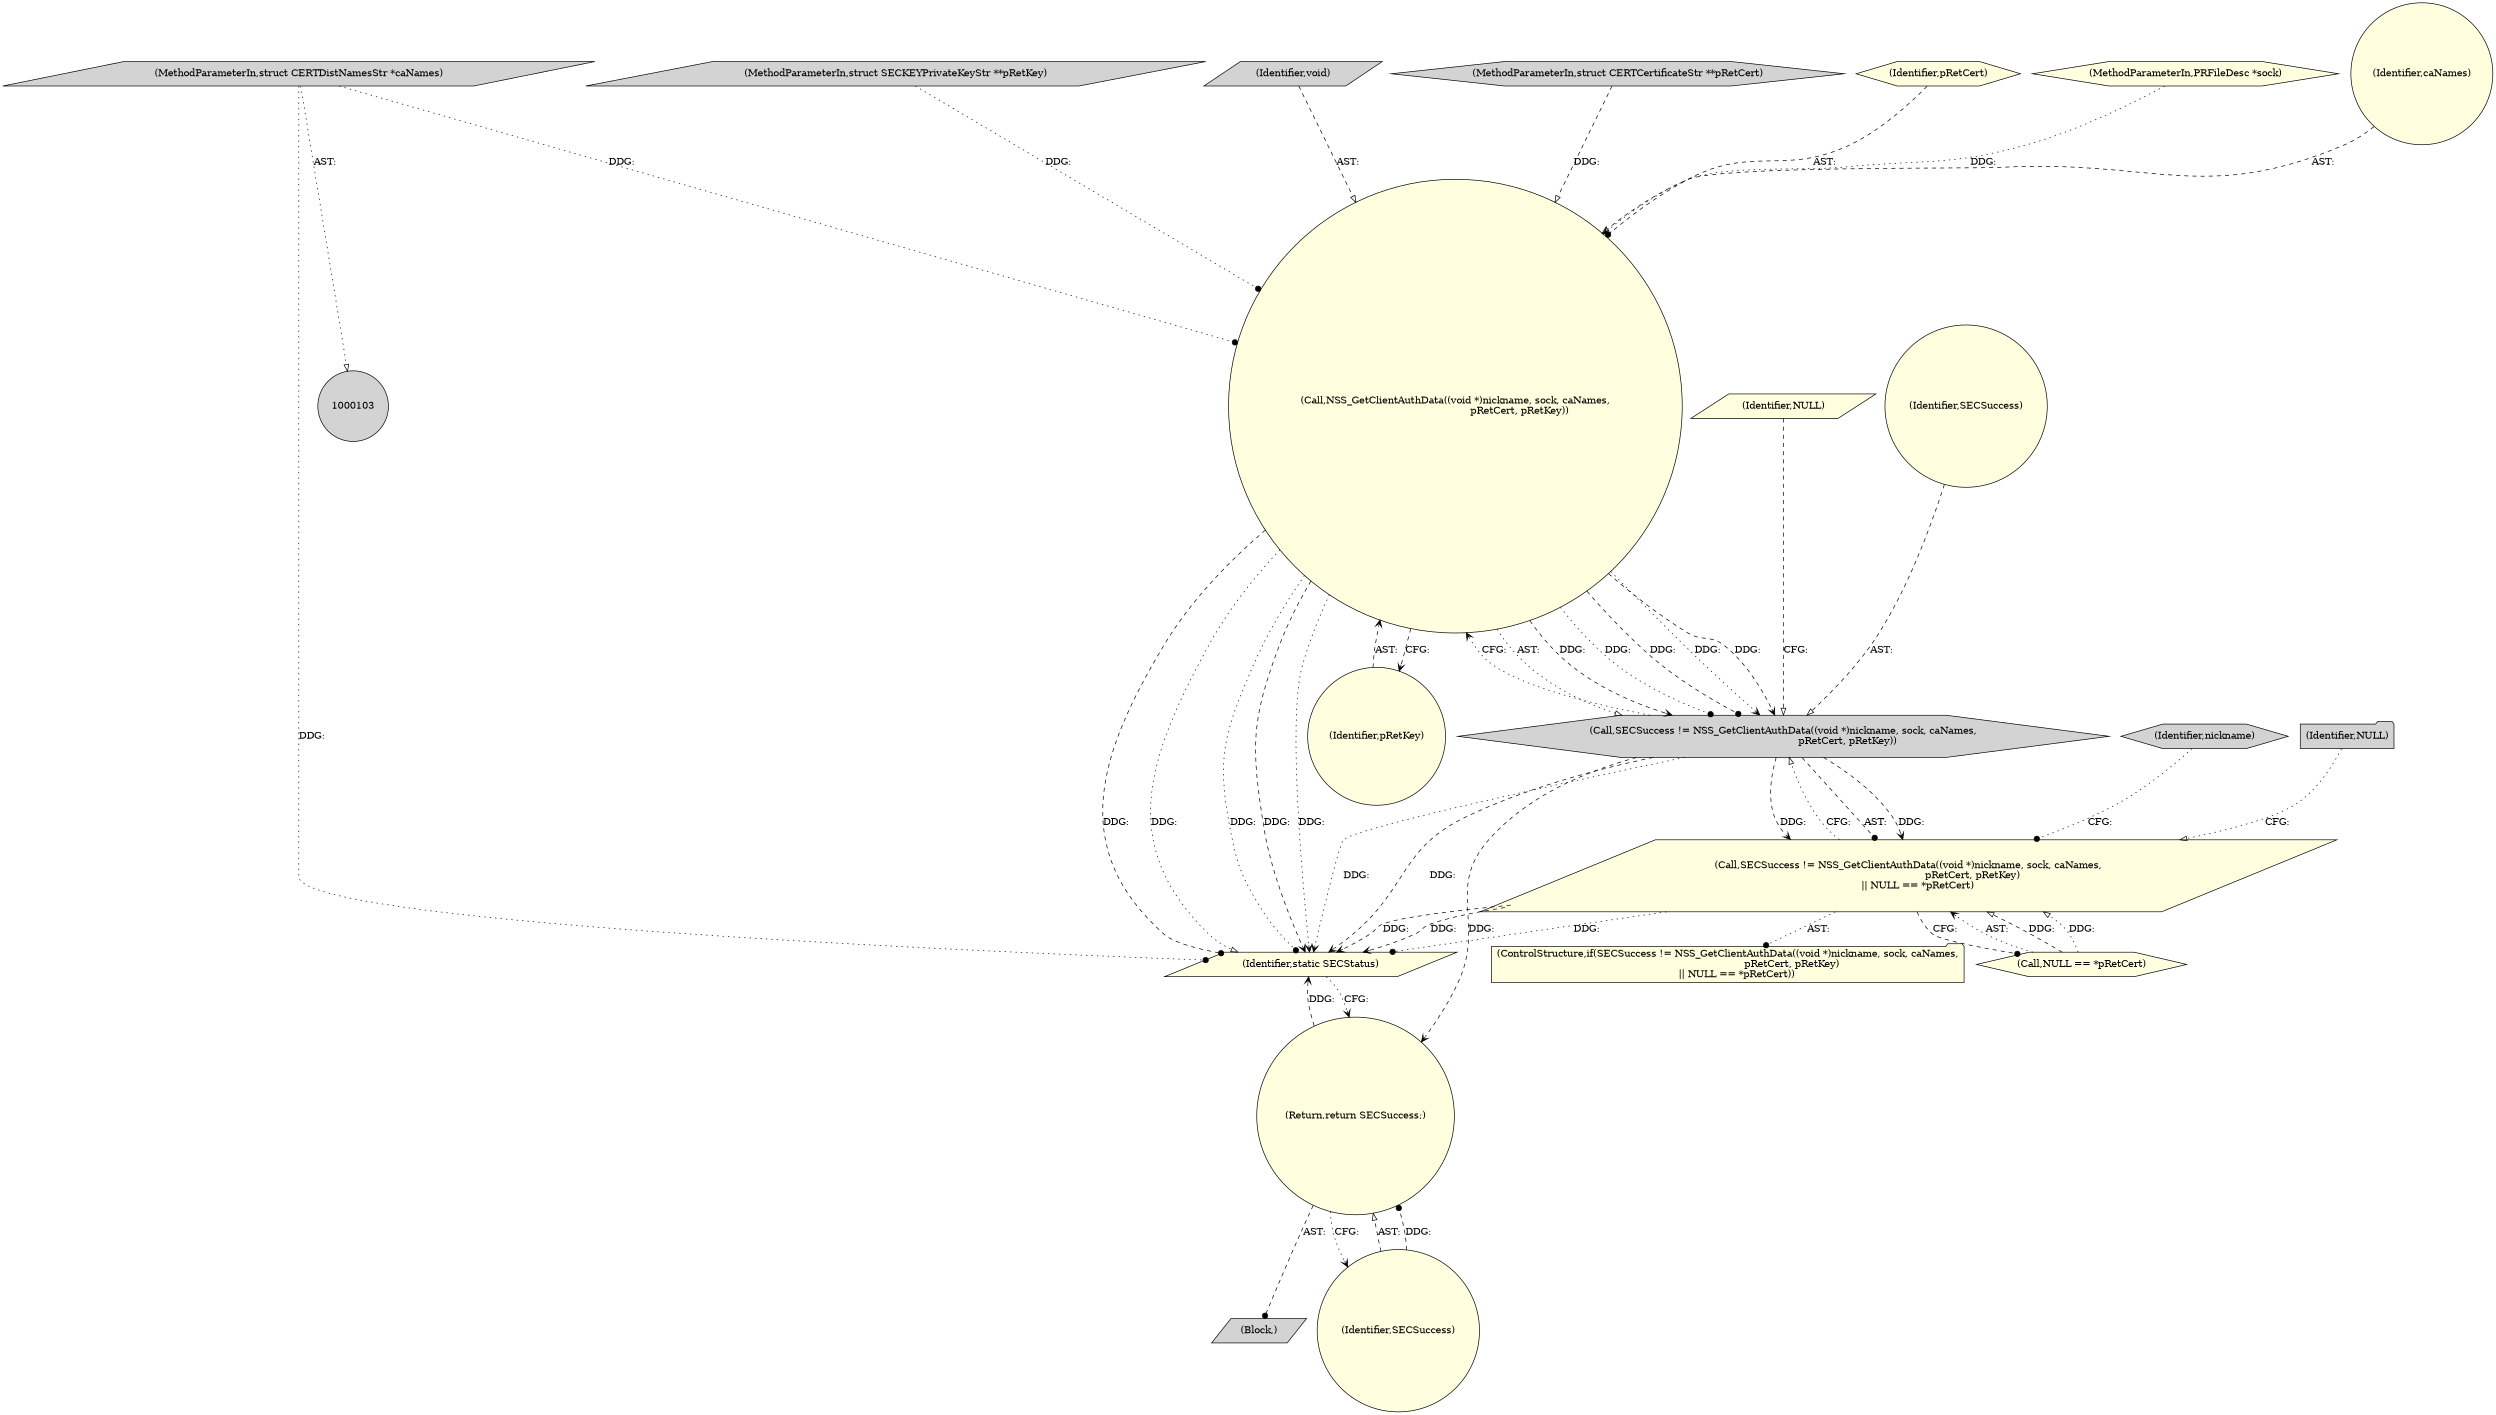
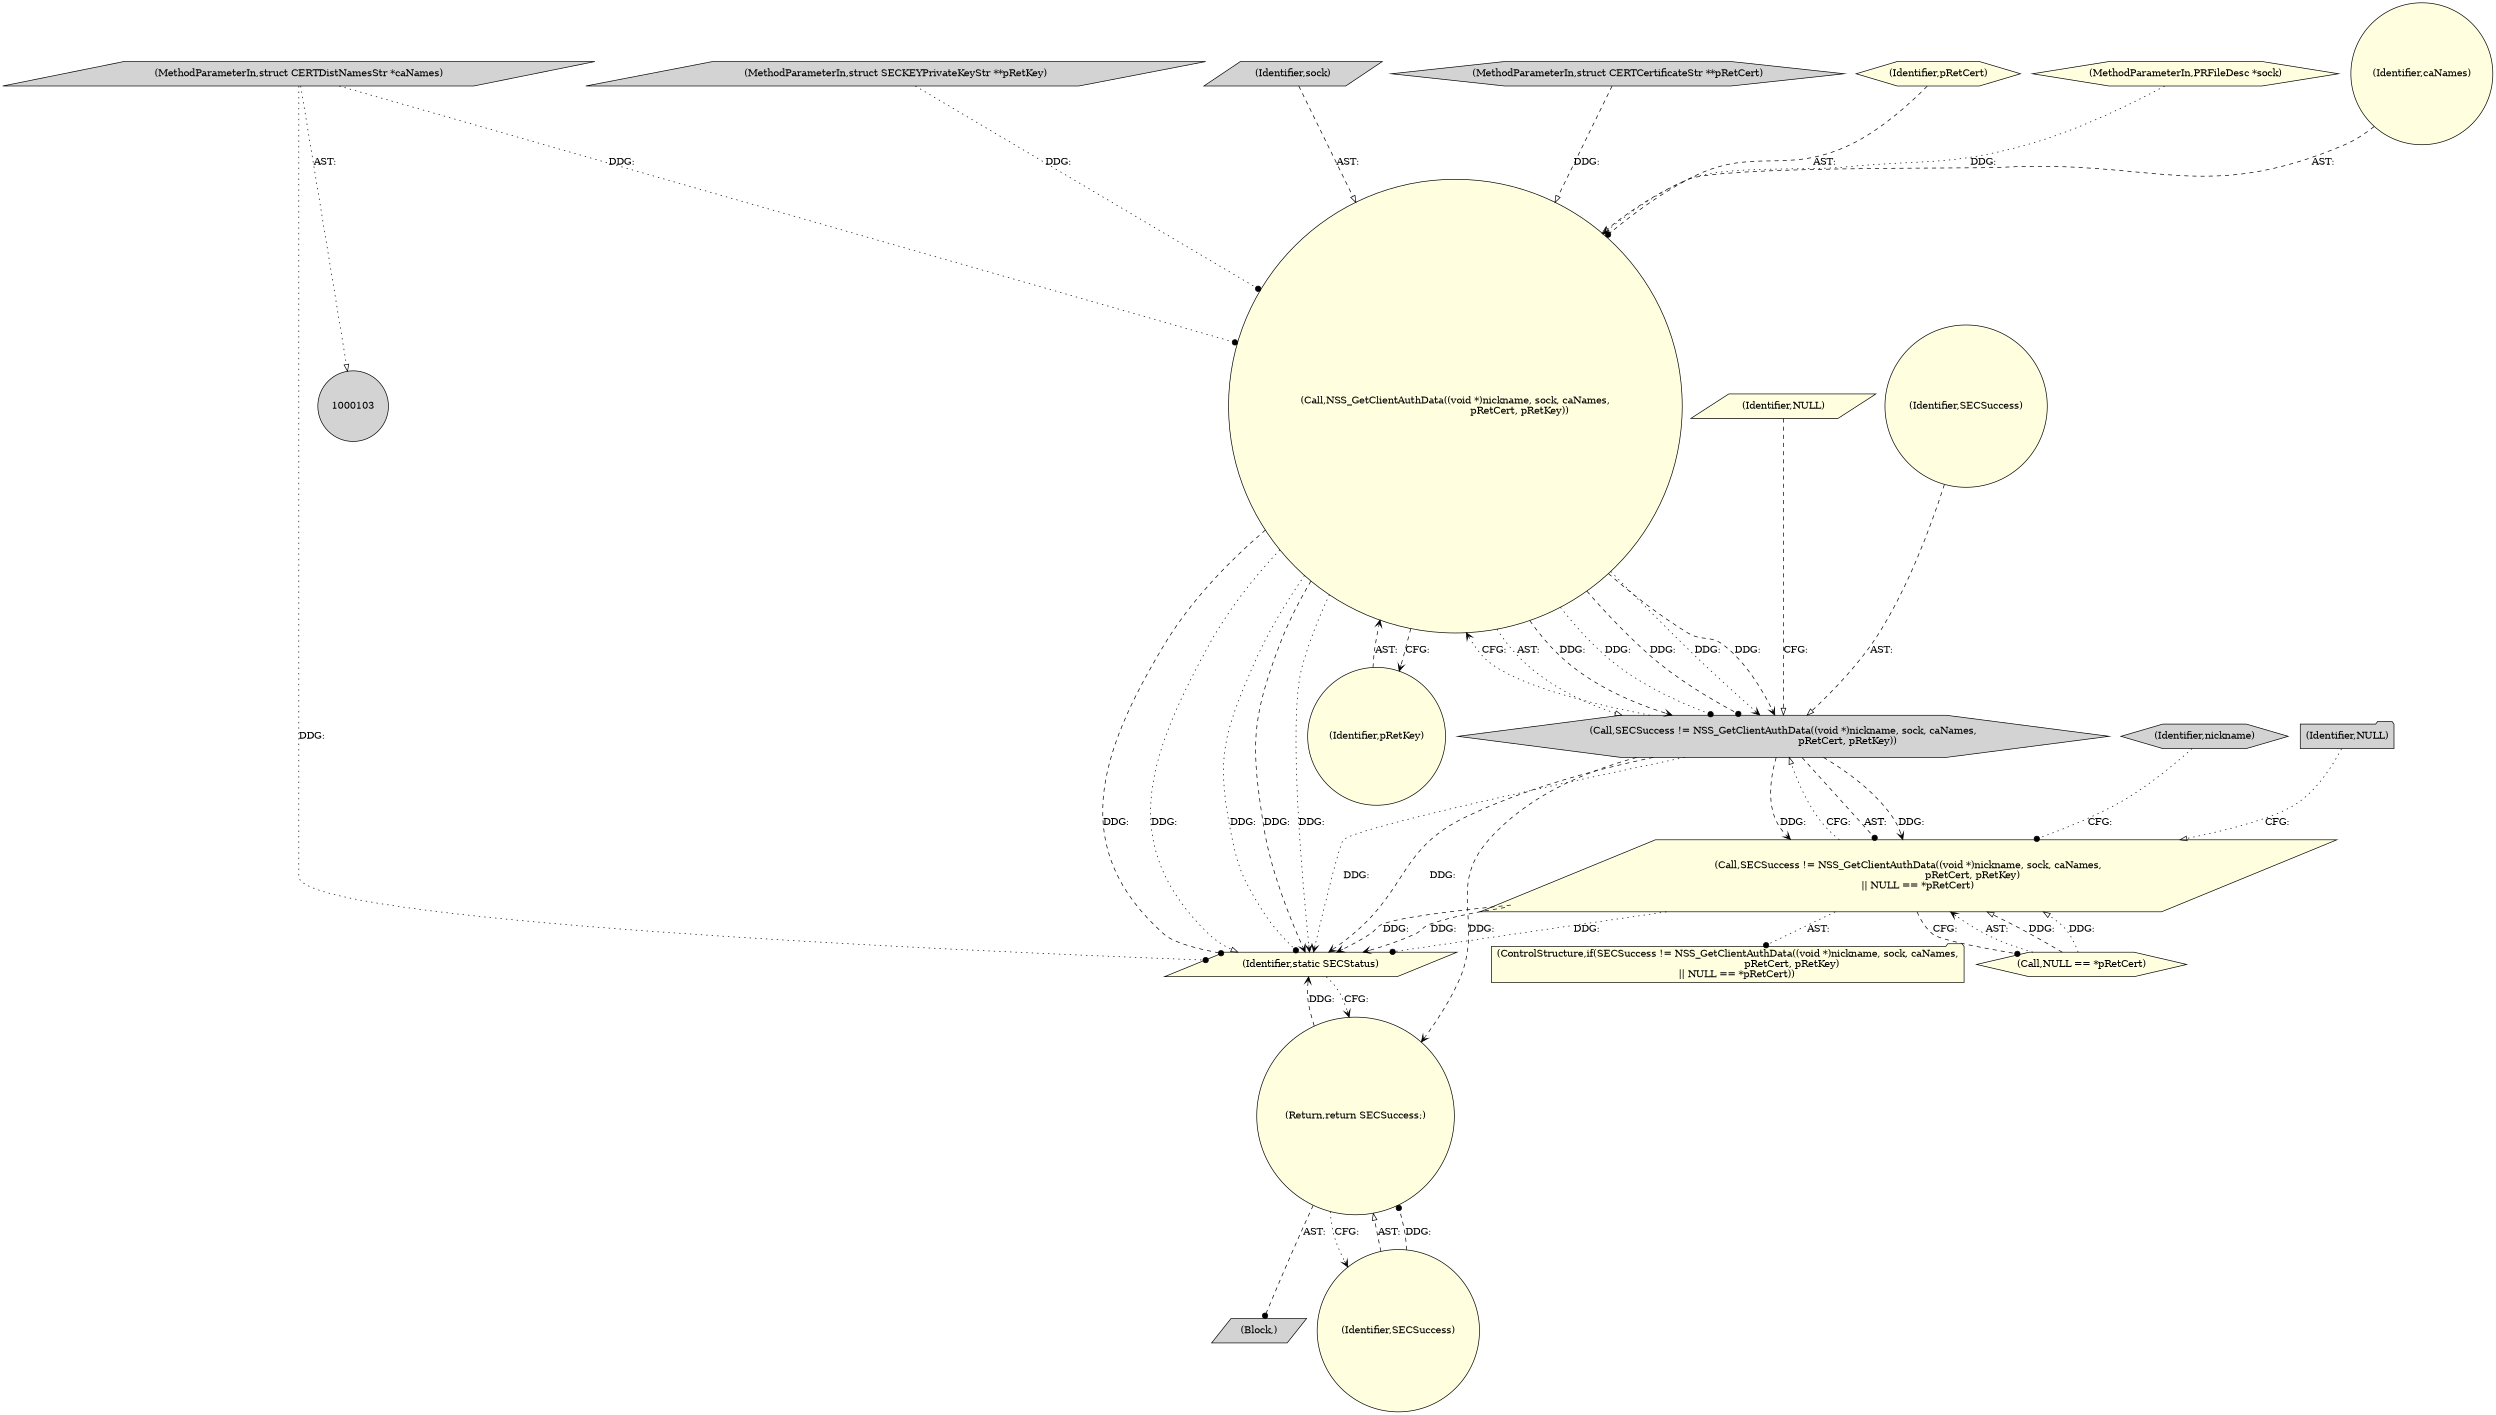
(1293, 74) -> (1293, 74)
